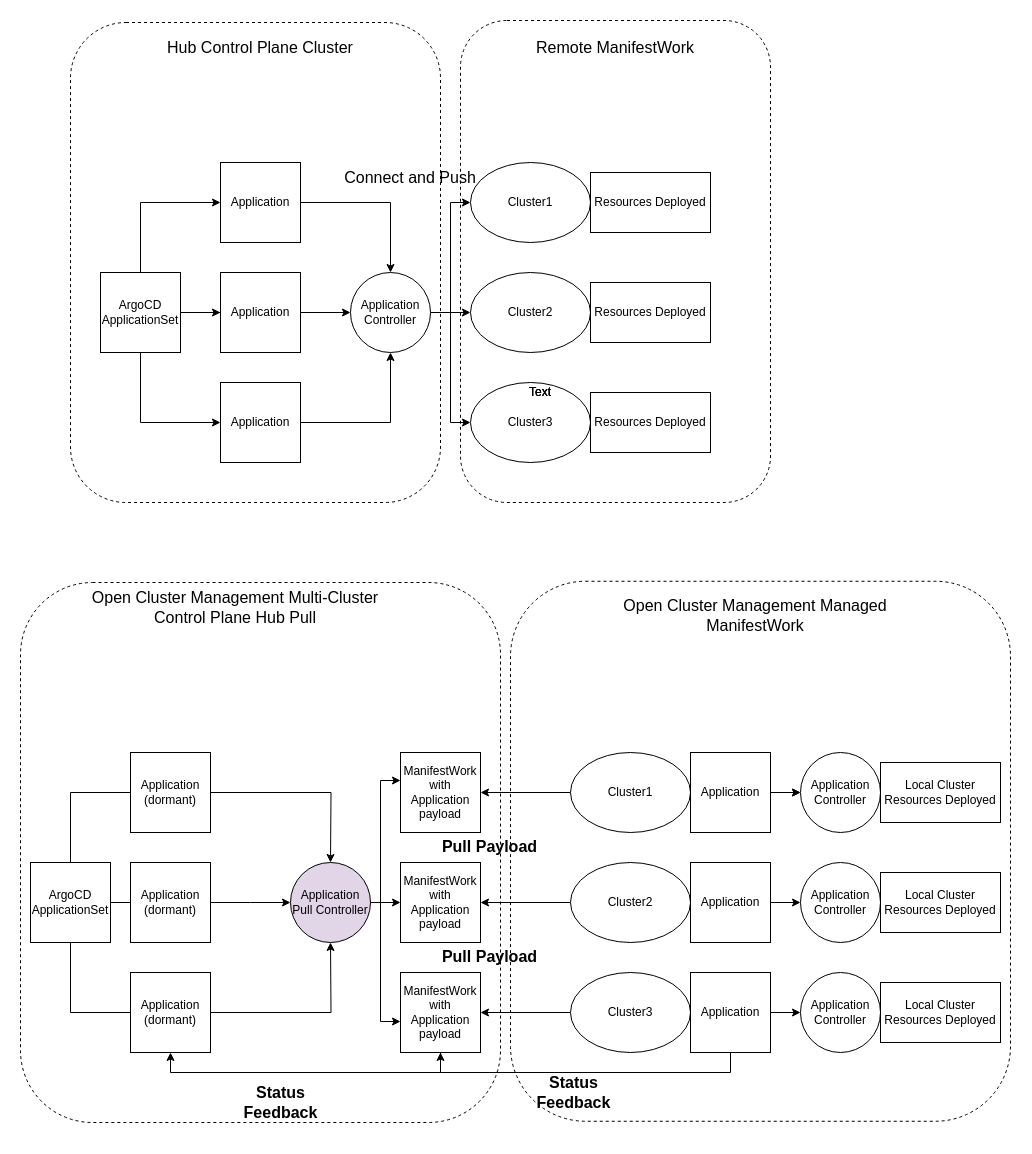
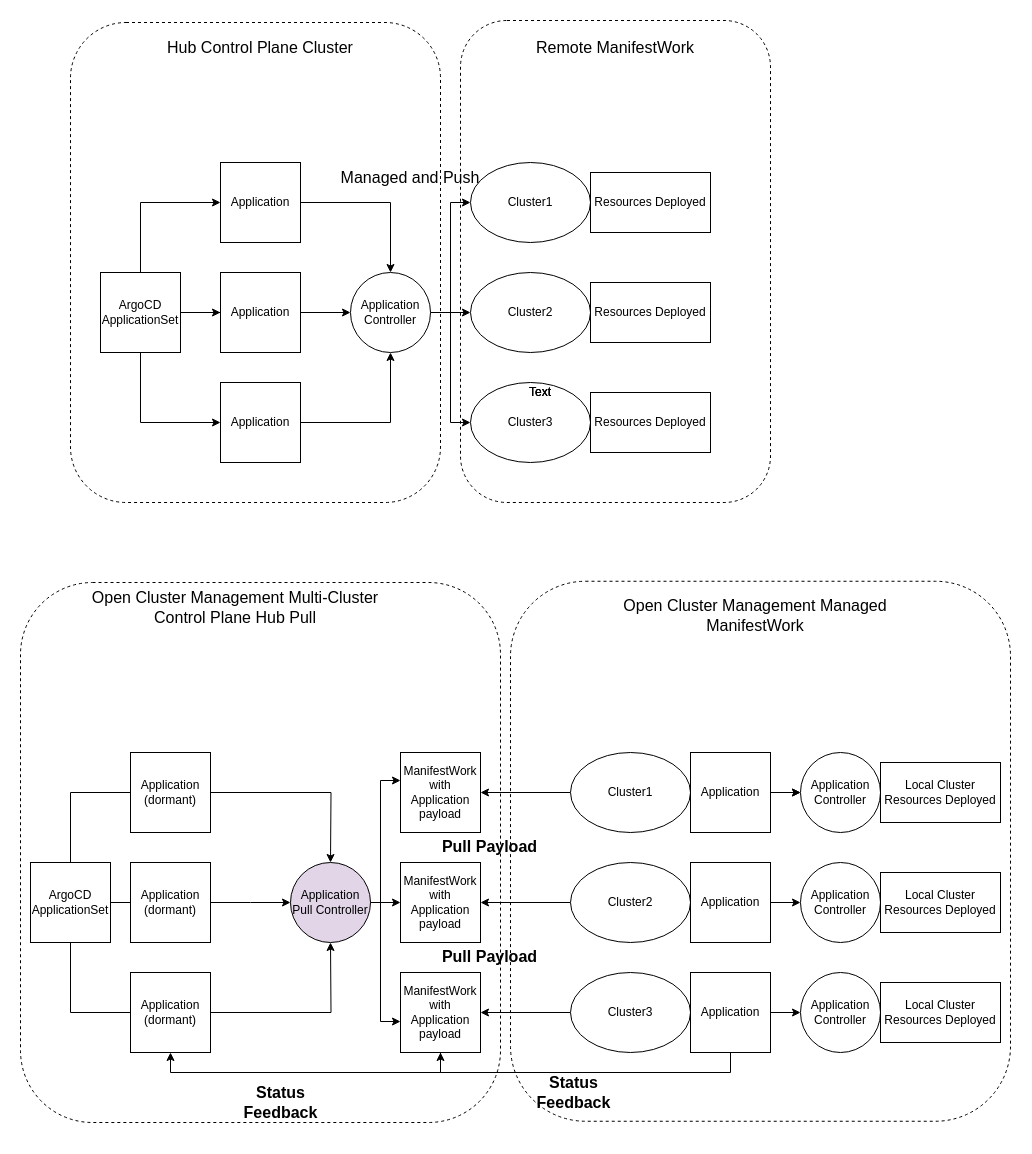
(411, 178) -> (411, 178)
